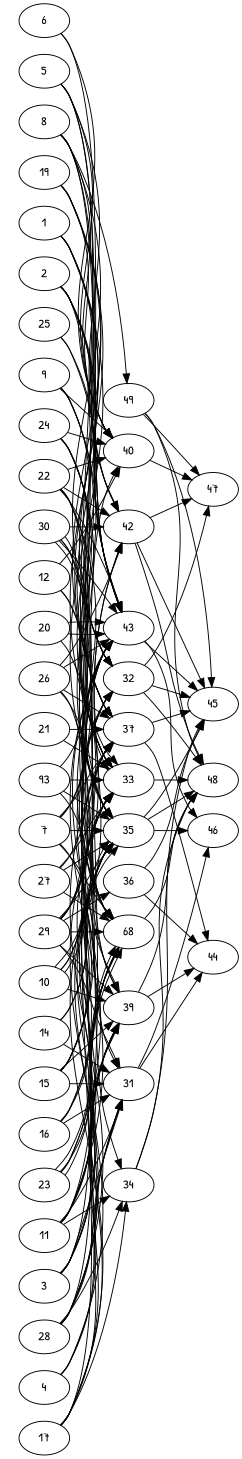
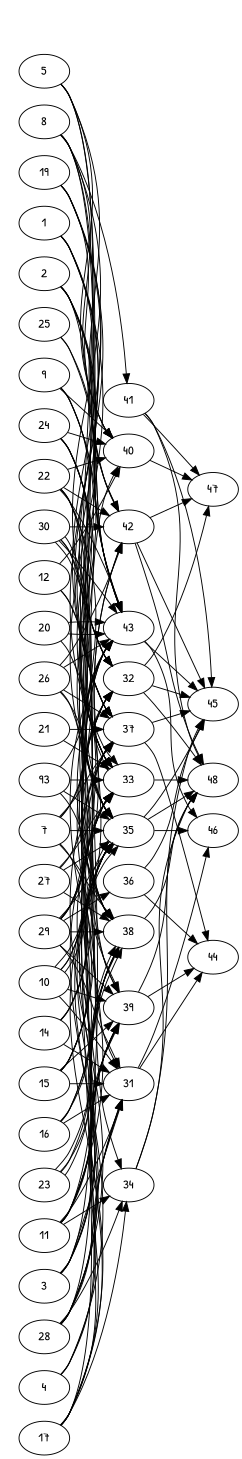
(44, 21) -> none
(129, 400) -> (129, 400)
none -> (87, 861)
(87, 911) -> none
(129, 932) -> (129, 932)
none -> (86, 1028)
